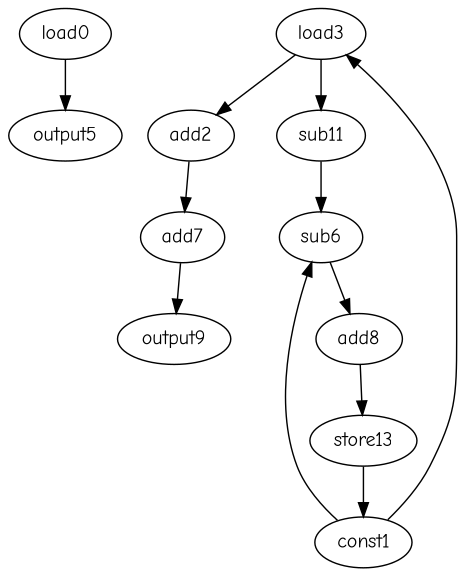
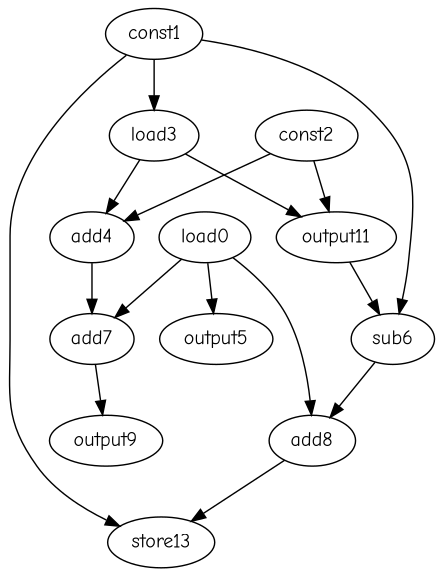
(191, 136) -> (92, 237)
none -> (307, 136)
(321, 136) -> (336, 237)
none -> (154, 284)
none -> (289, 320)
(363, 485) -> (10, 288)
